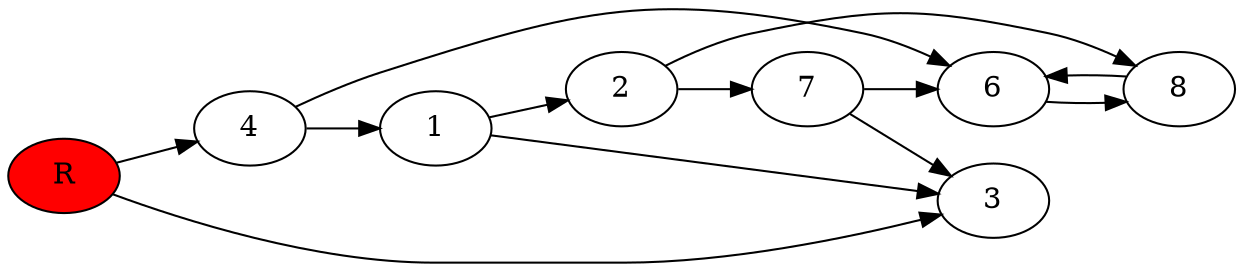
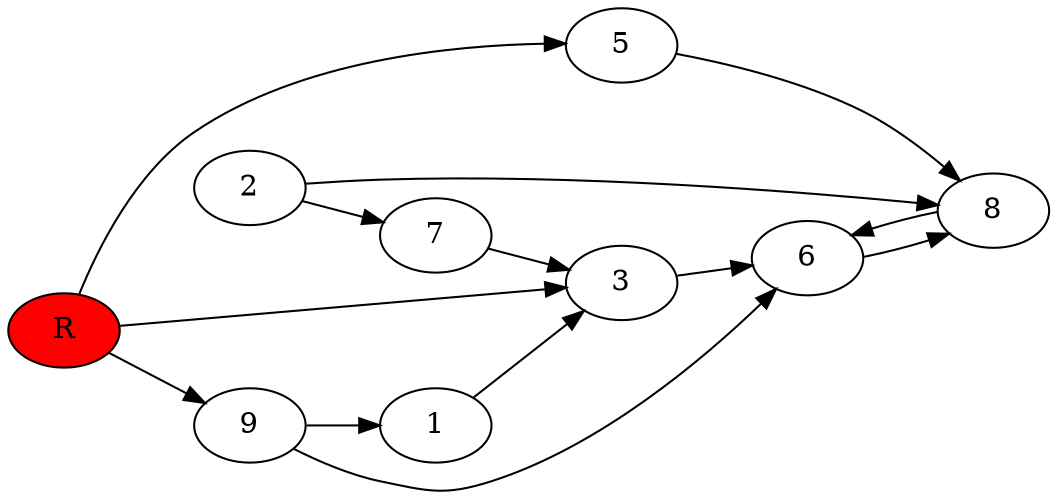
none -> (622, 45)
(890, 89) -> (704, 272)
(518, 111) -> none
(250, 128) -> (250, 425)
